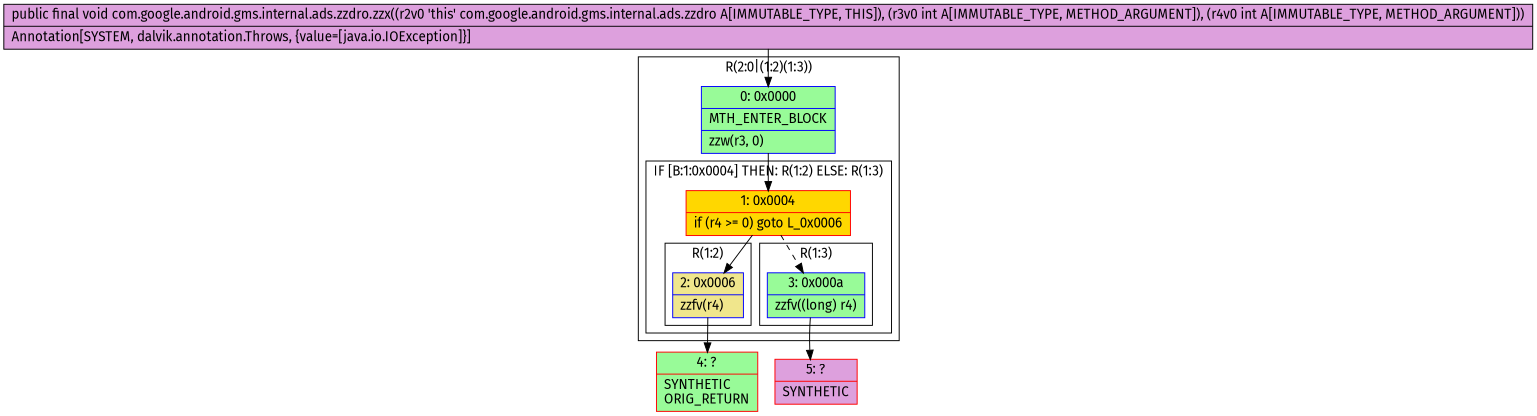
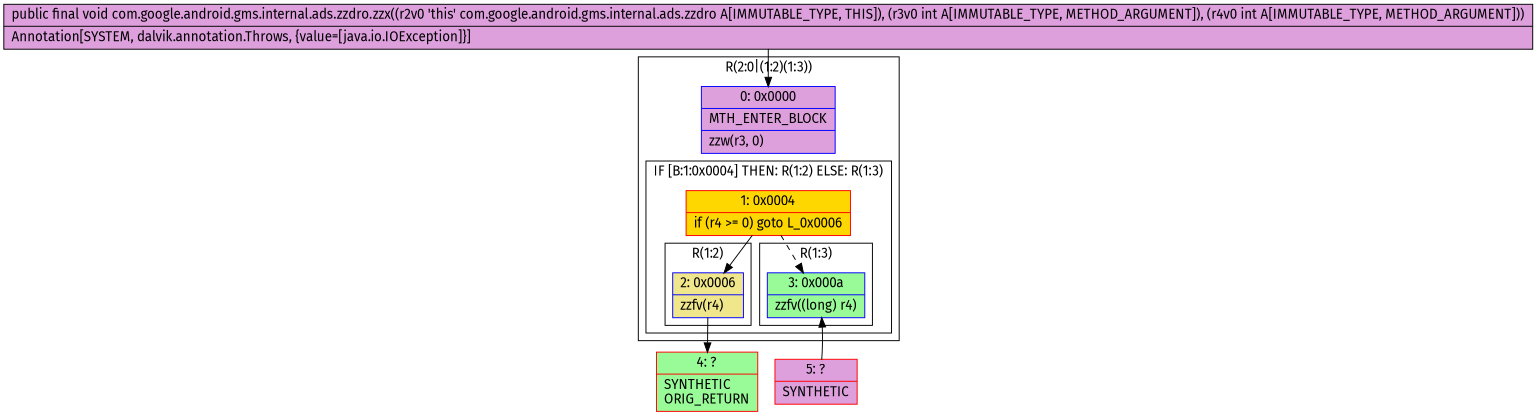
(768, 120) -> (768, 120)
(768, 167) -> none
(810, 334) -> (822, 347)
